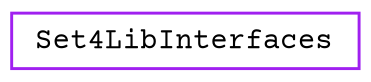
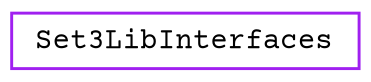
(185, 41) -> (185, 41)
